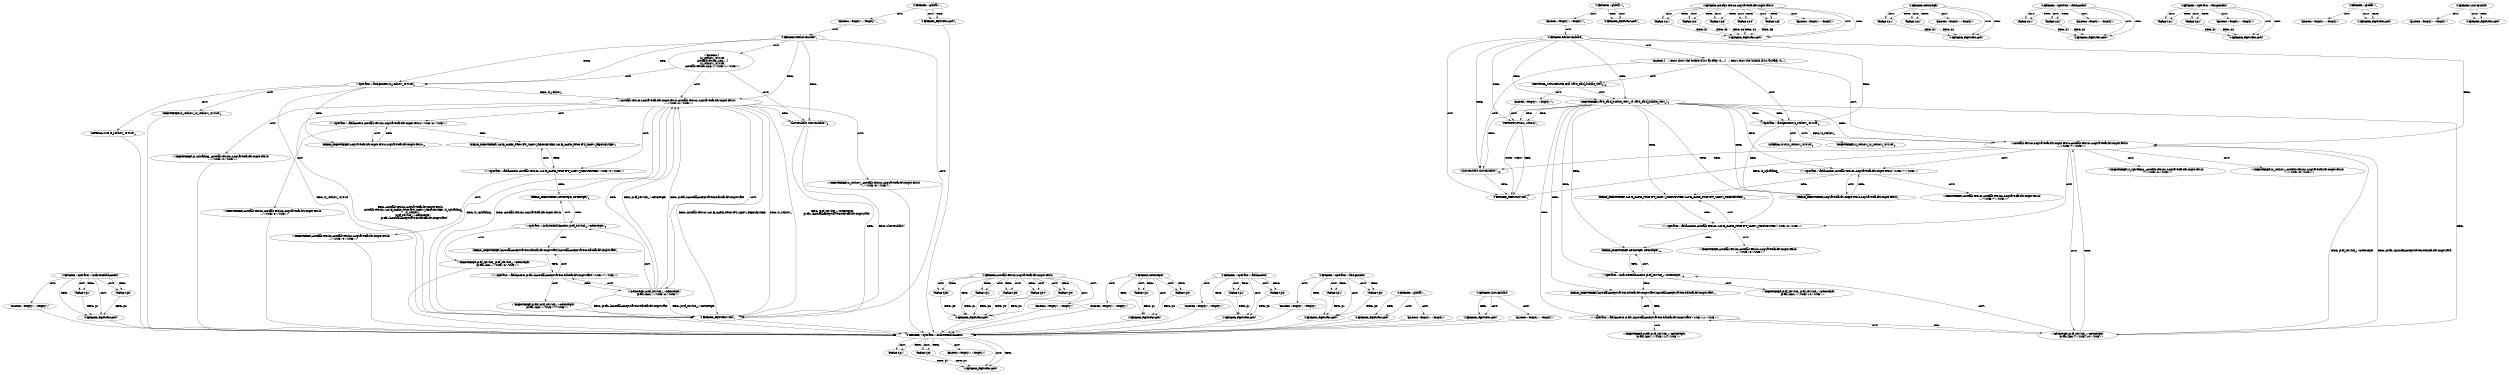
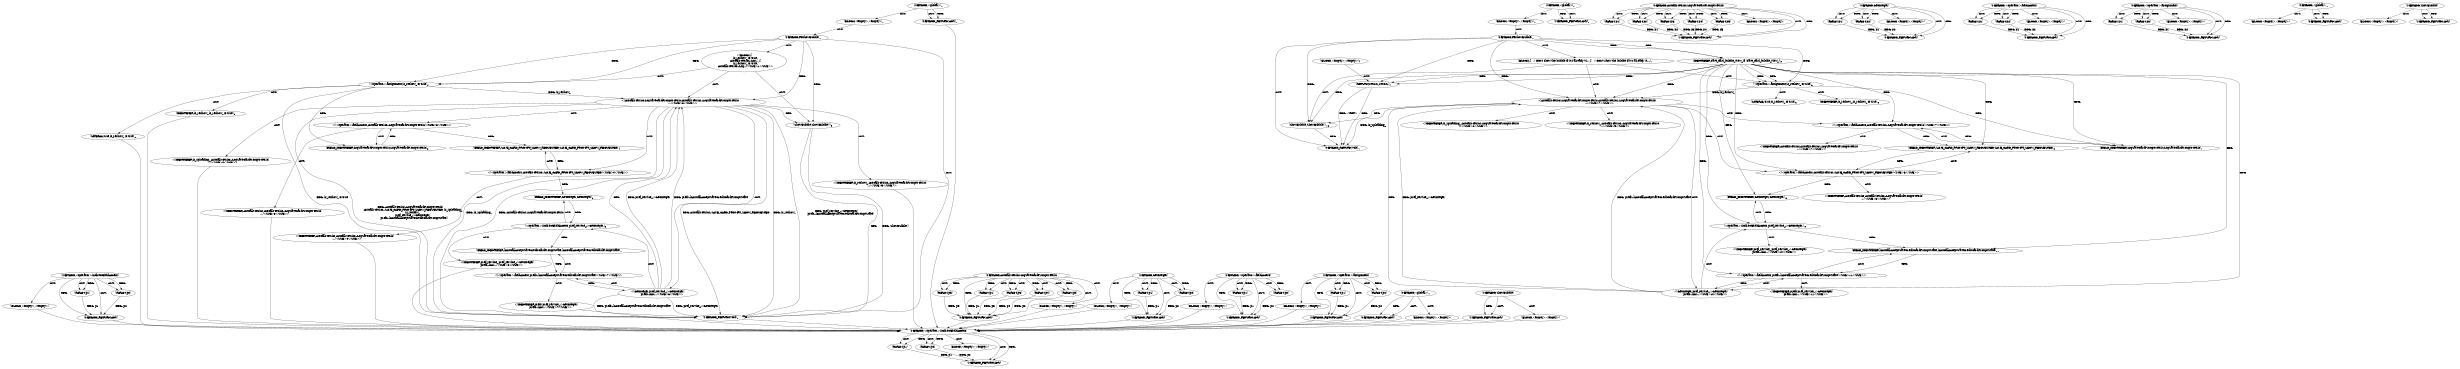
(1569, 85) -> none
